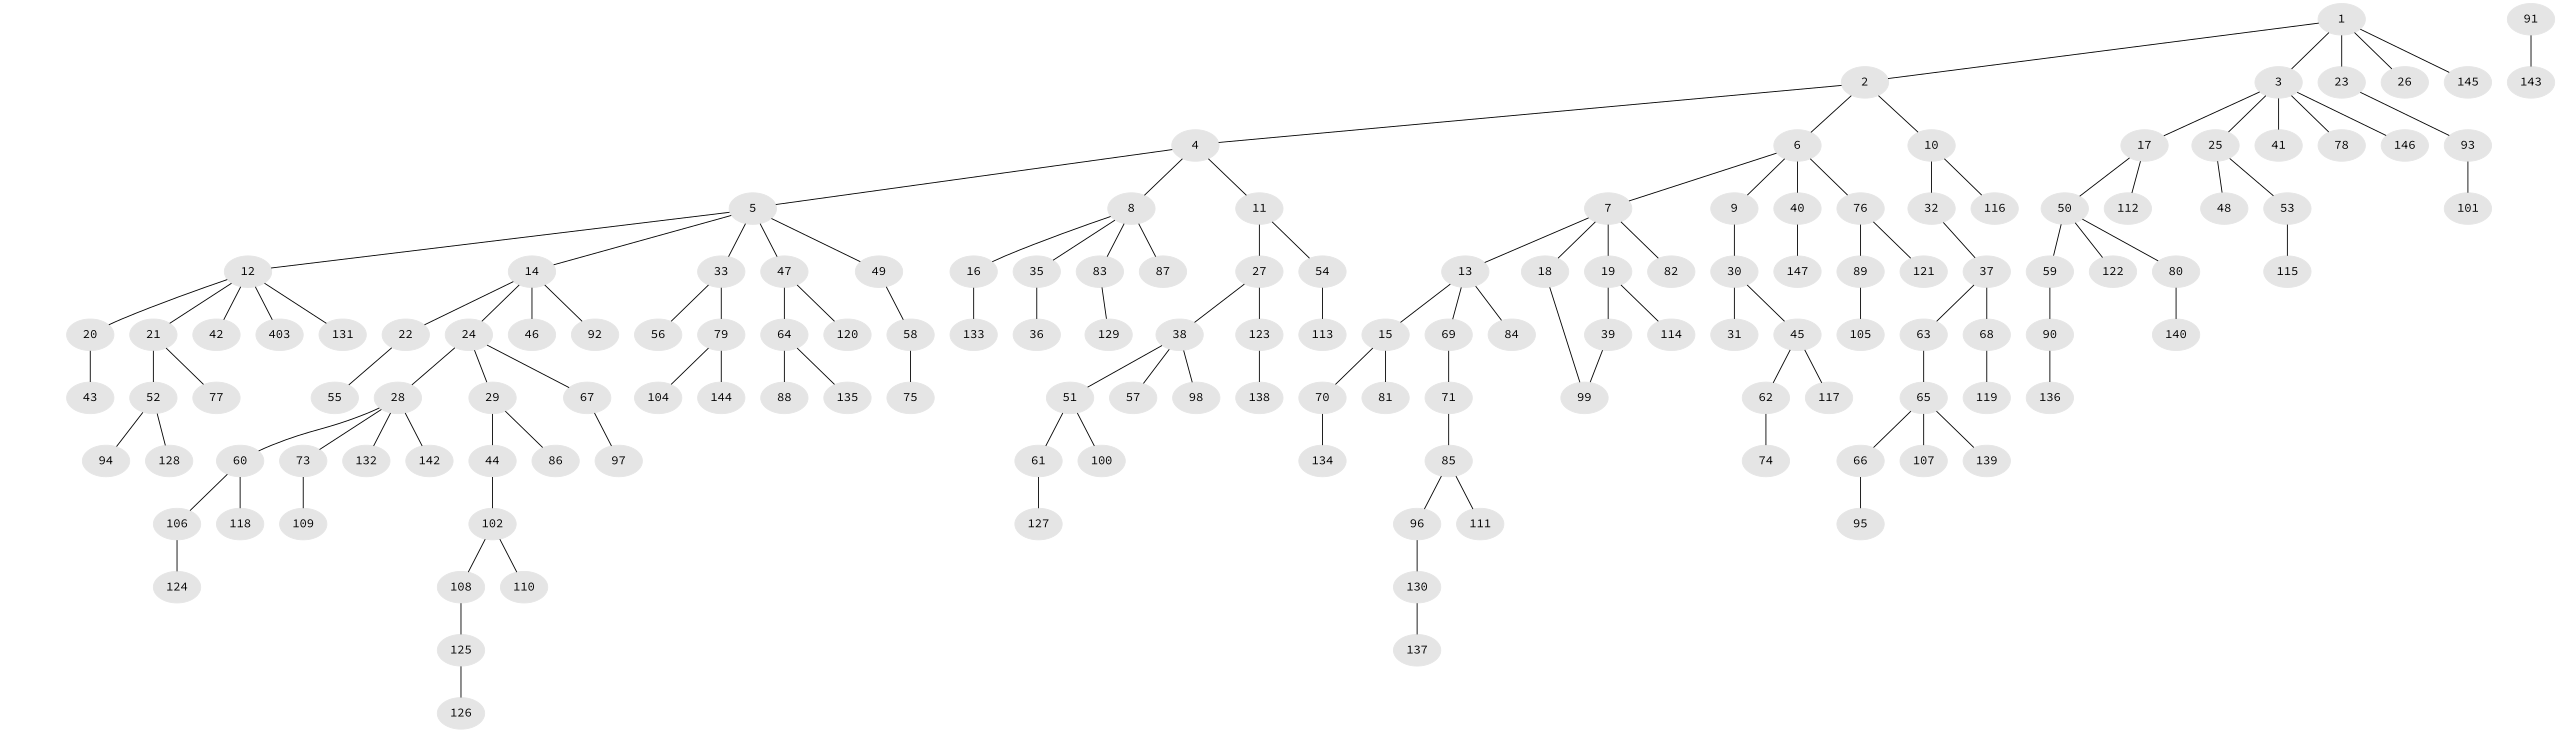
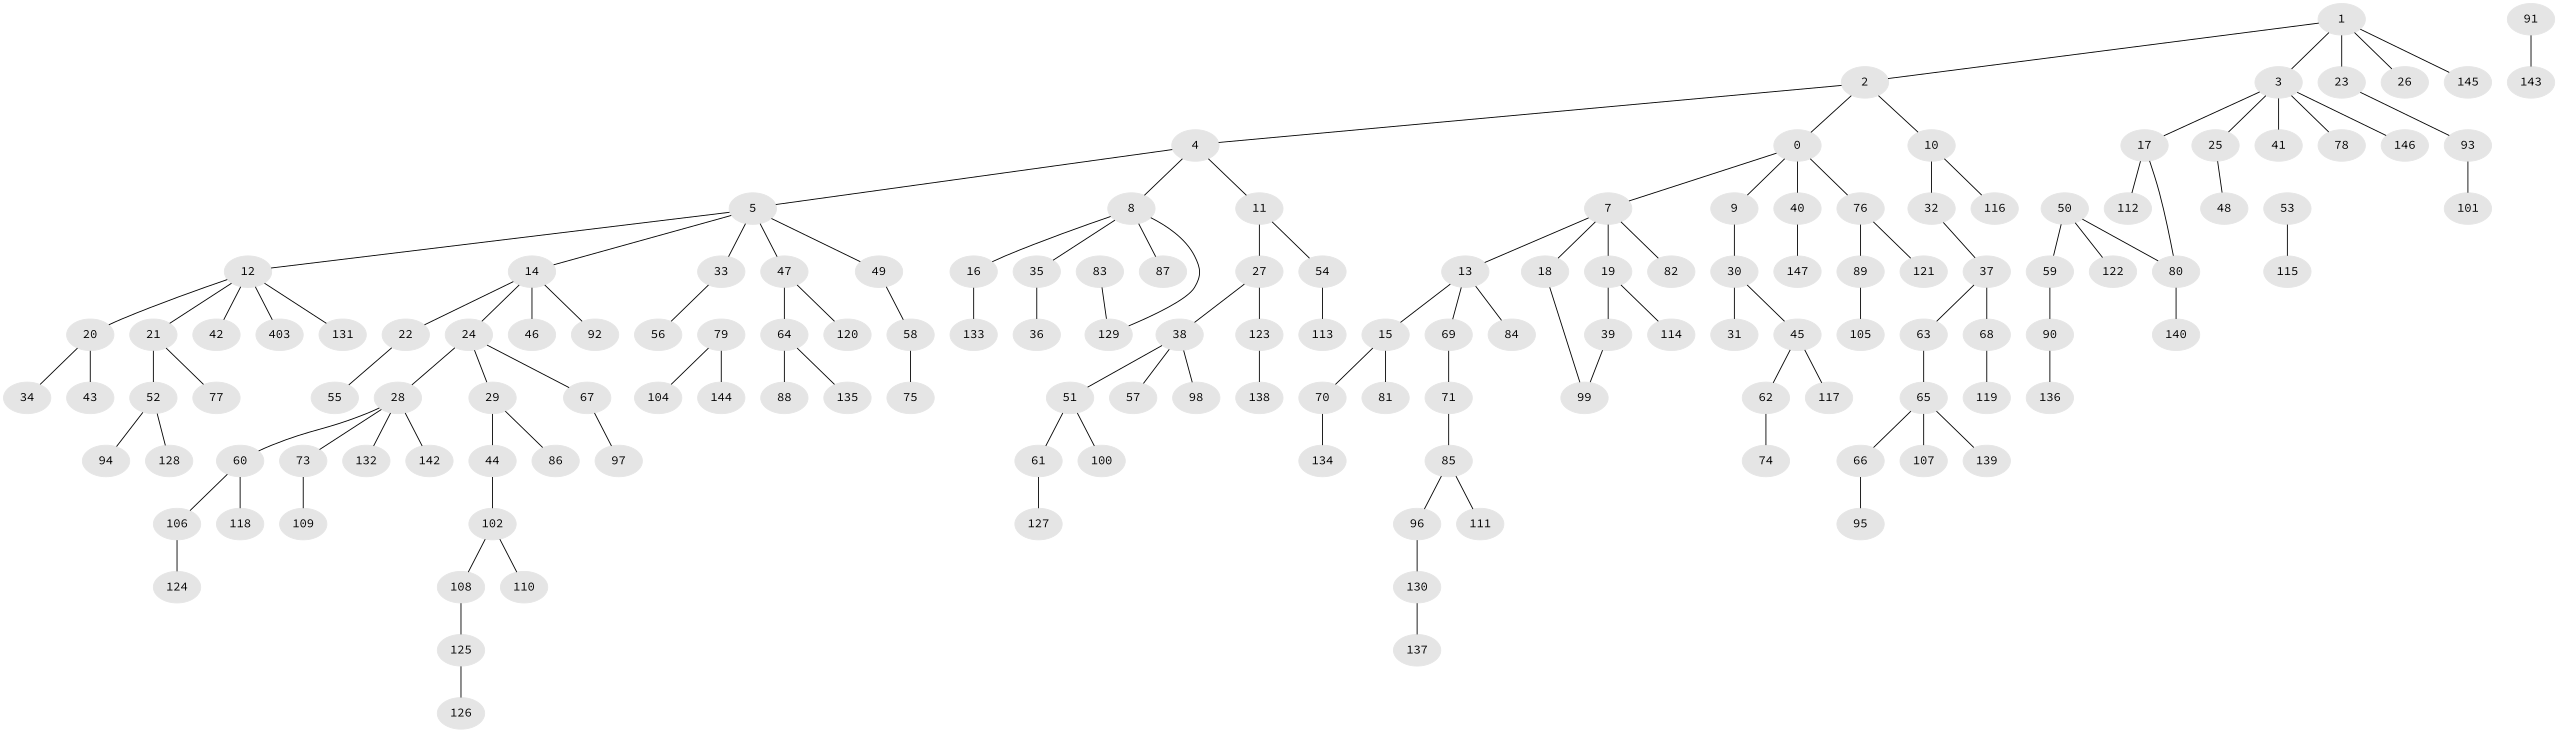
(1797, 145) -> (1797, 145)
(2105, 177) -> (2163, 208)
(2252, 177) -> none
(1116, 240) -> (1198, 280)
(721, 303) -> none
none -> (27, 398)
